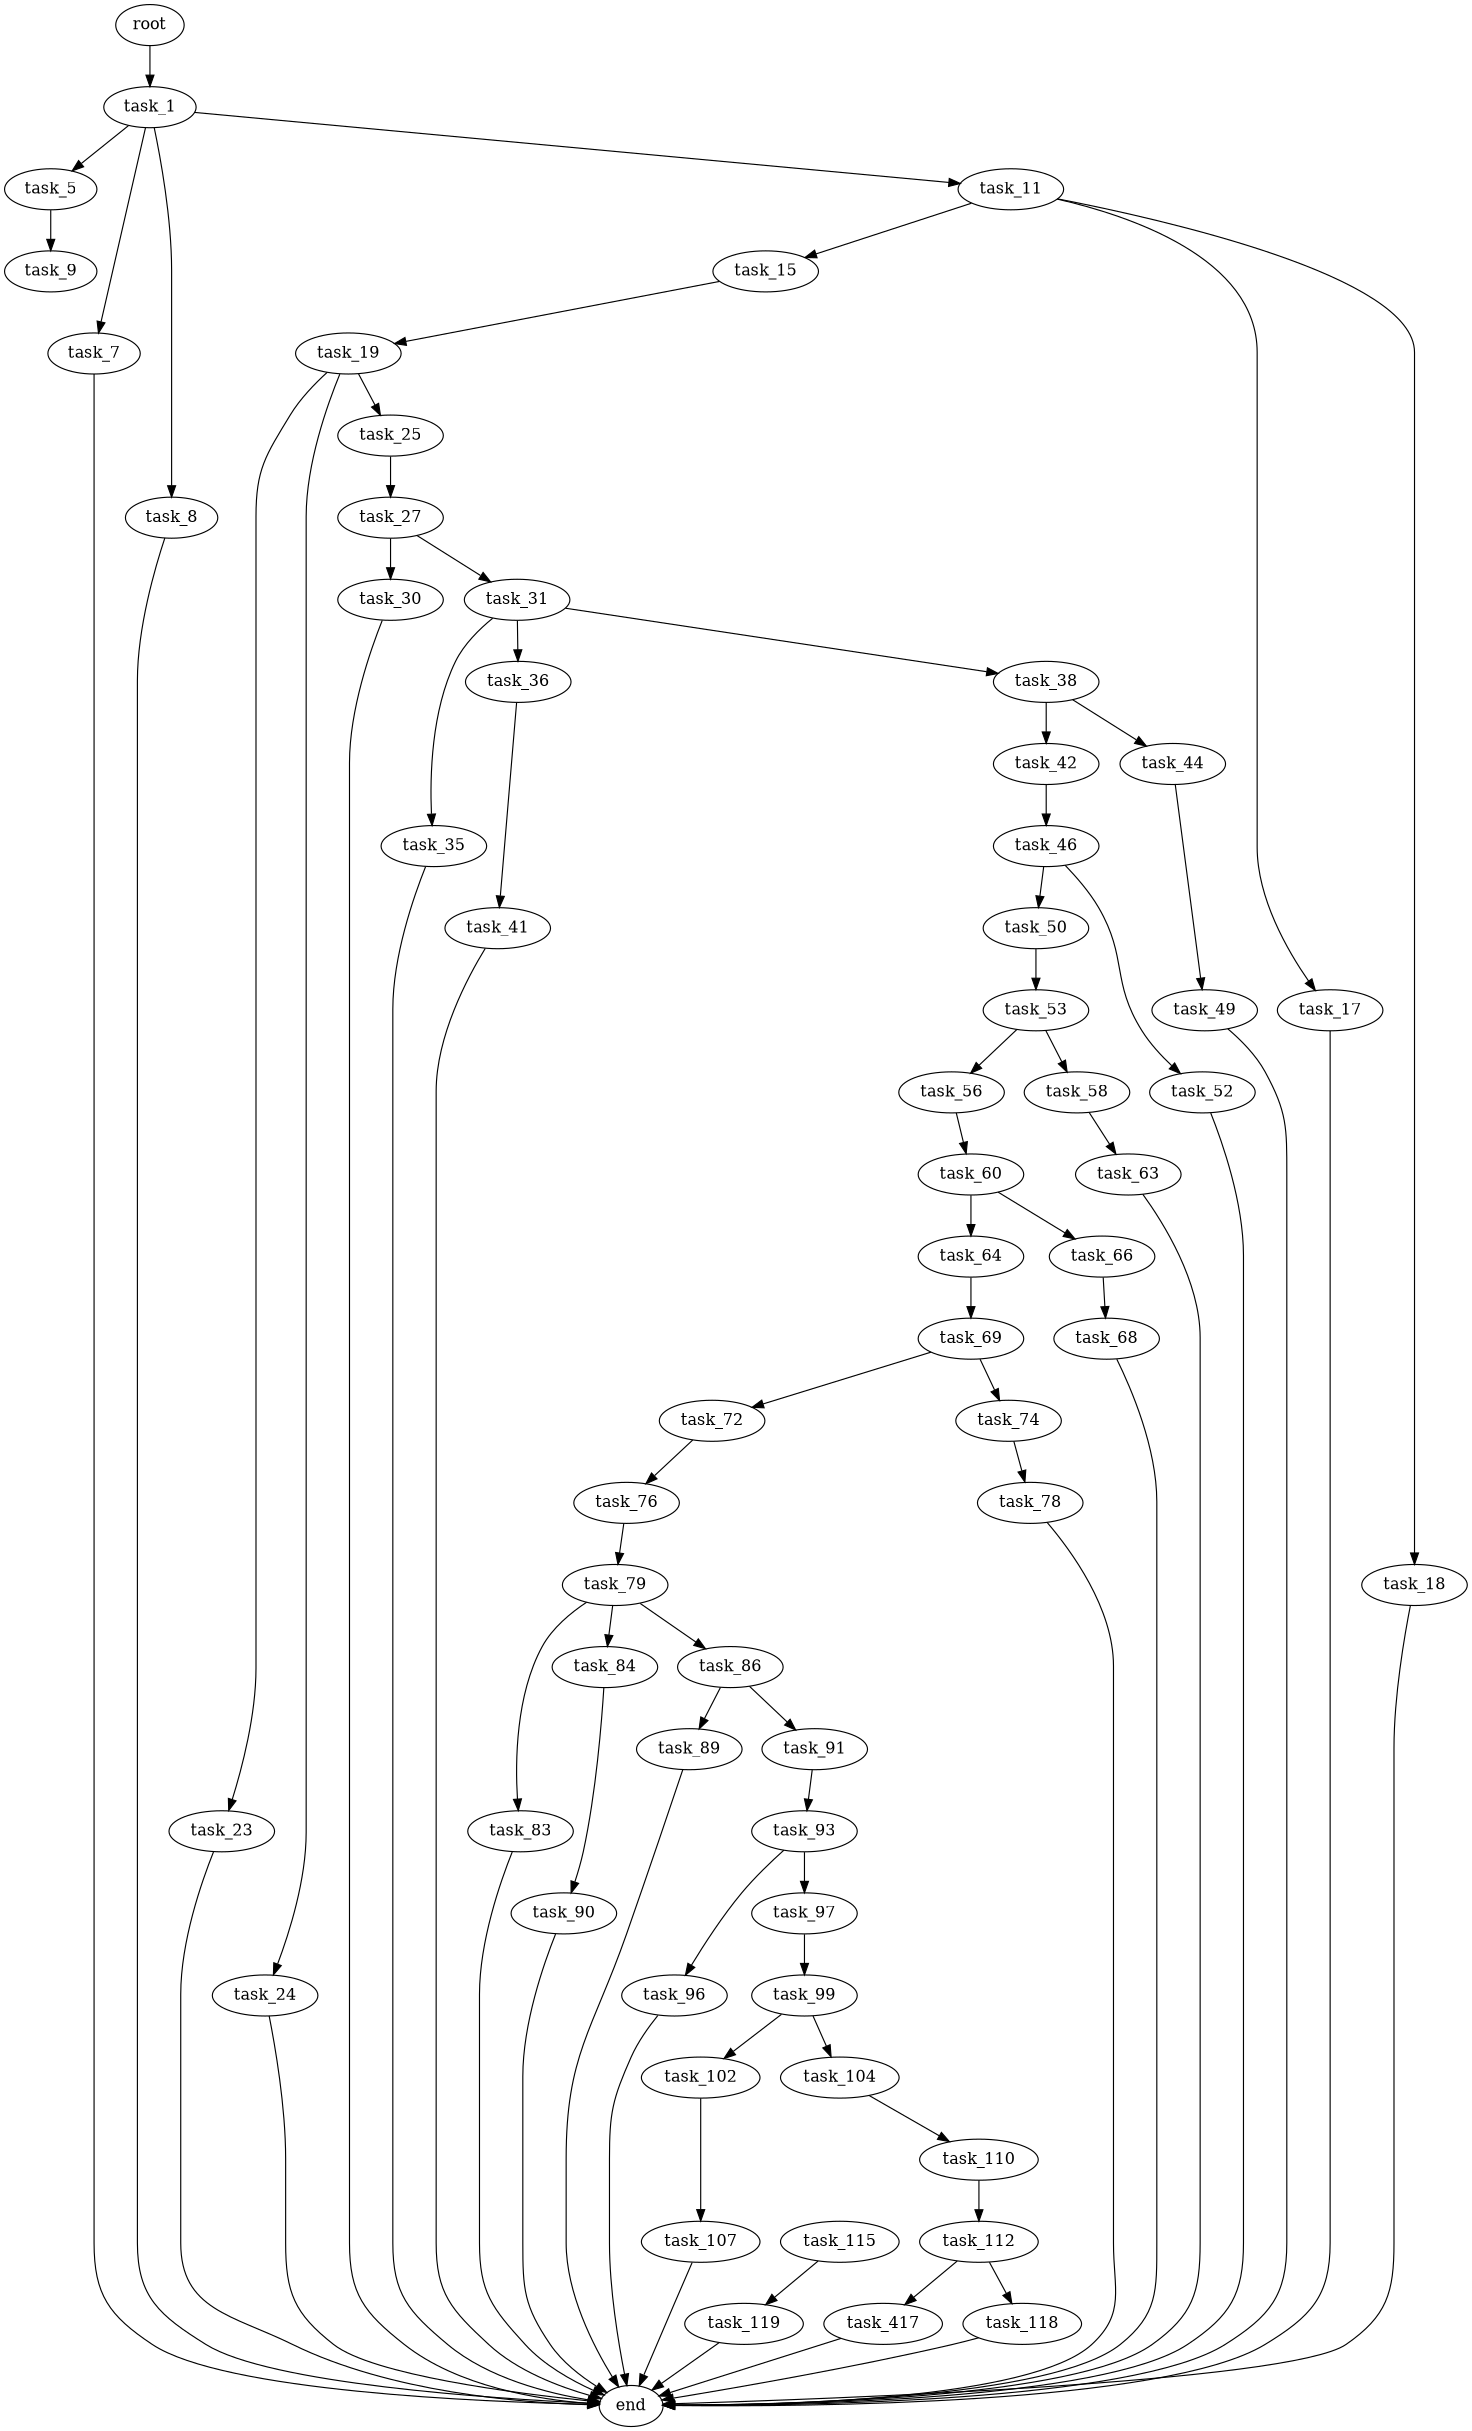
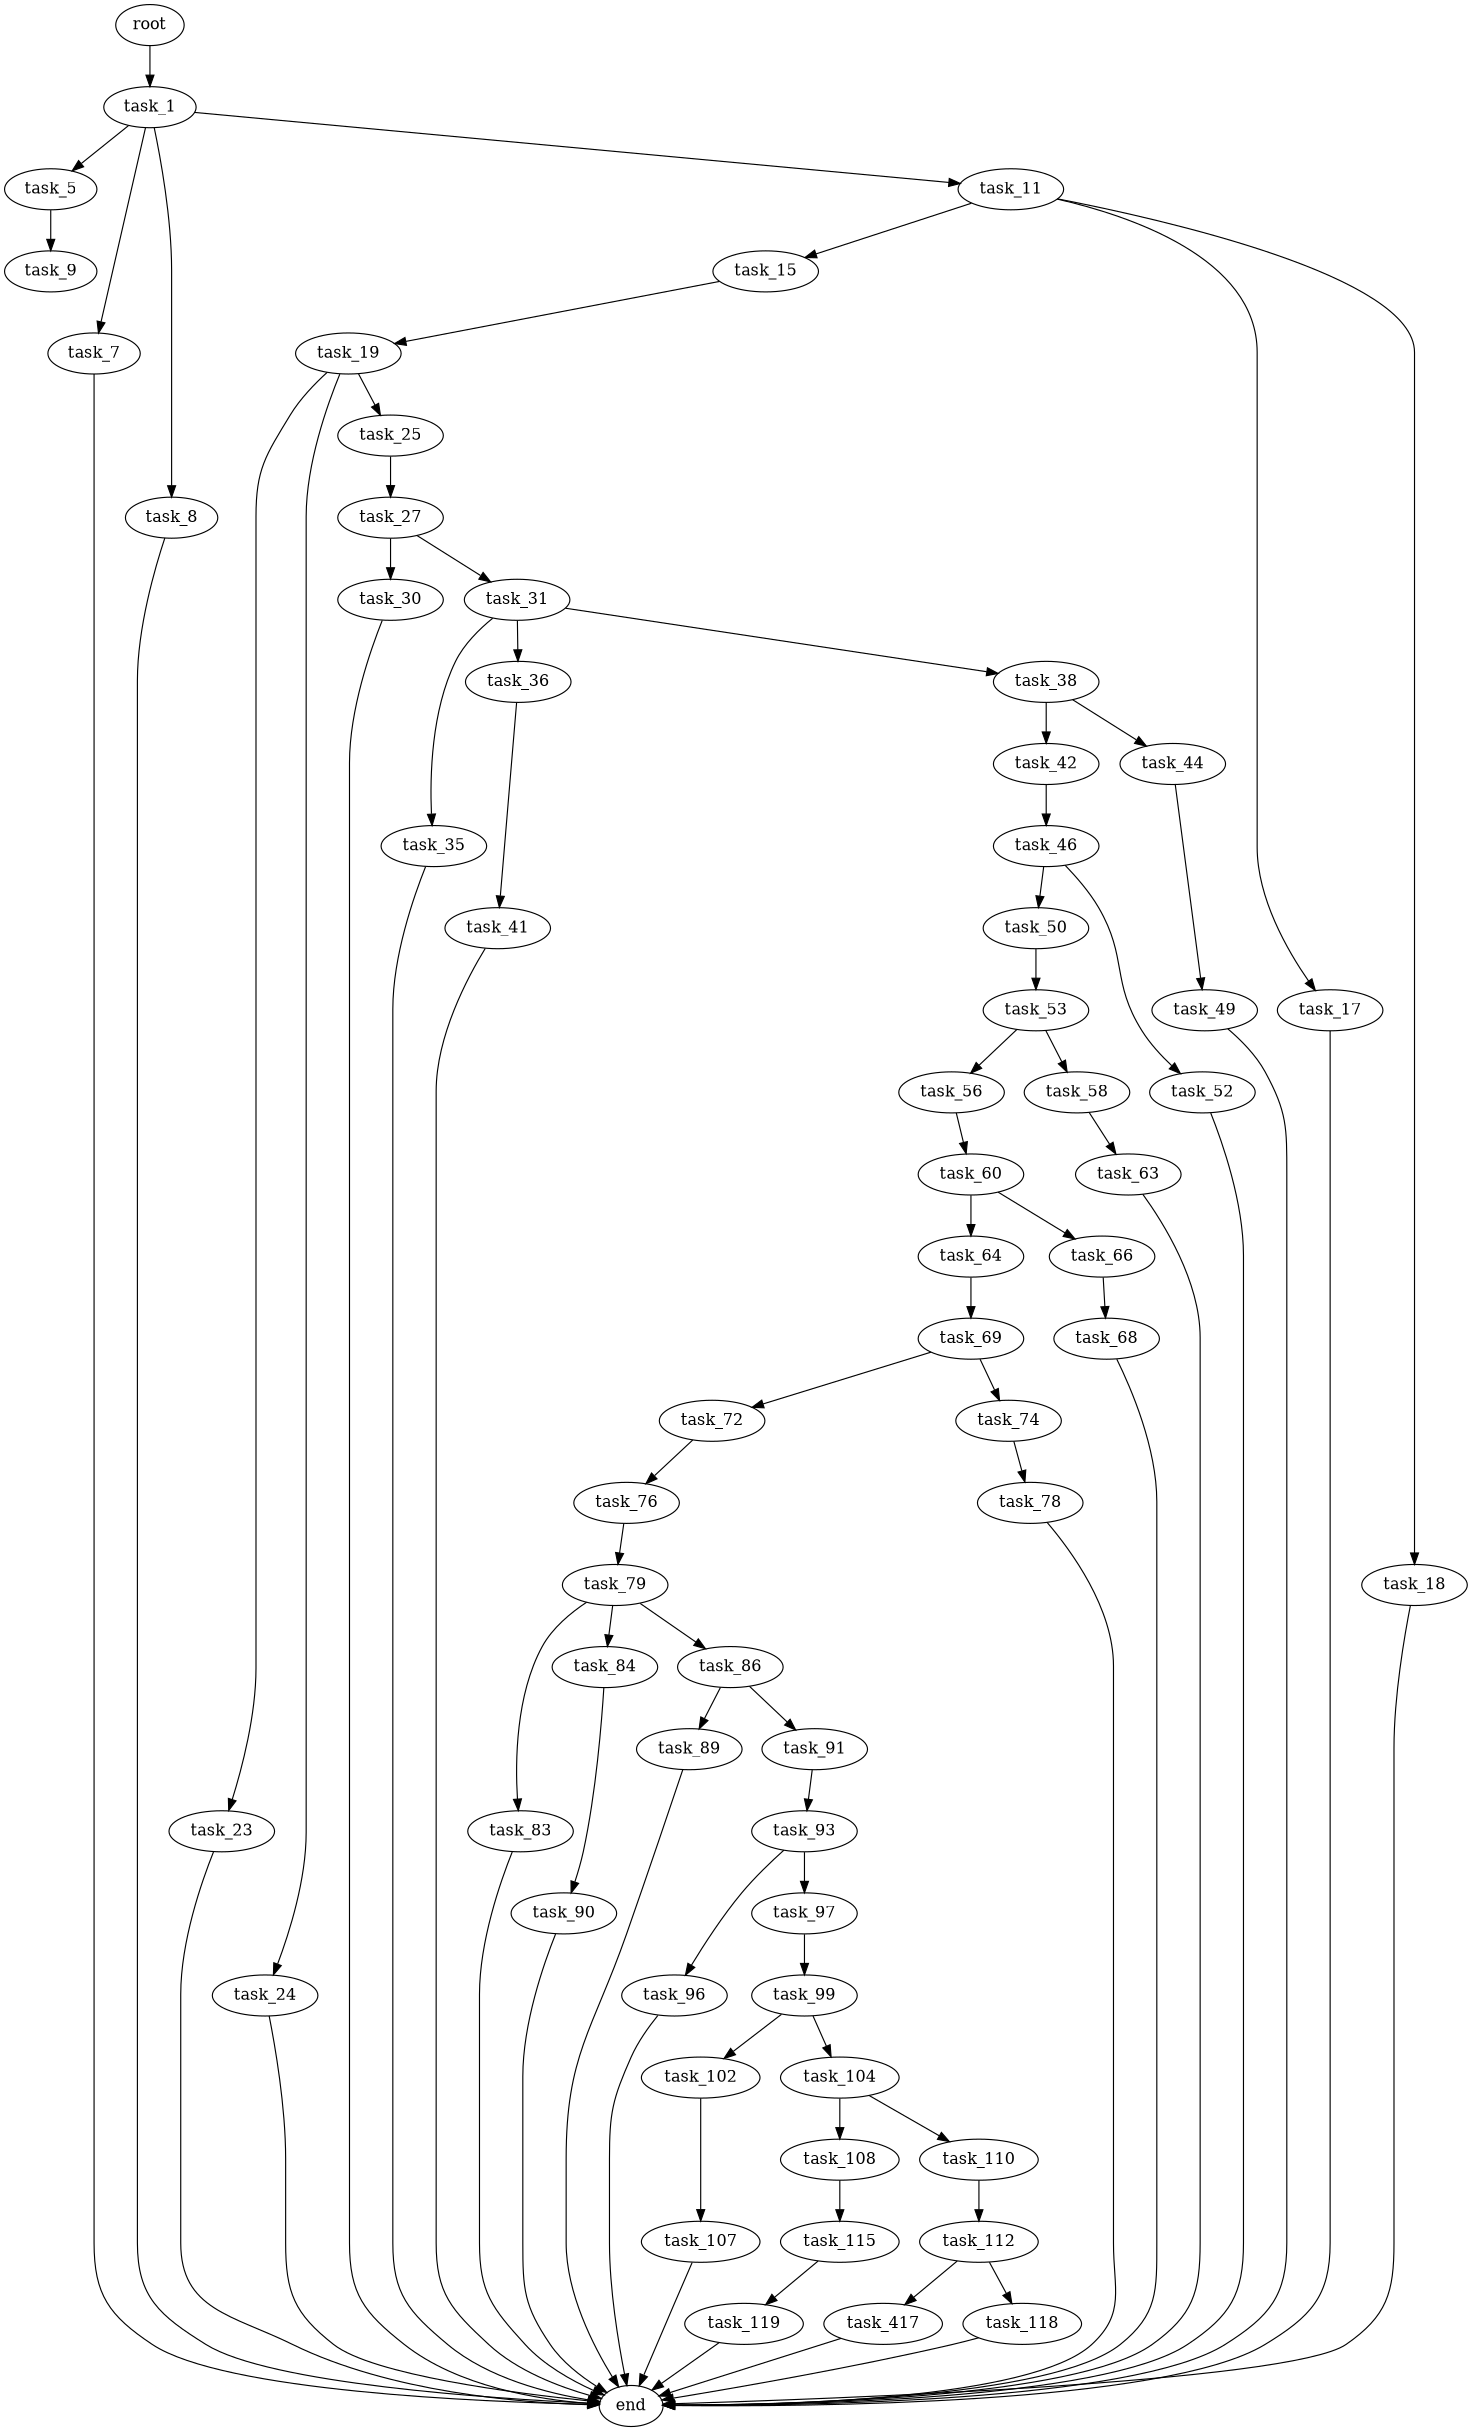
none -> (840, 2160)
